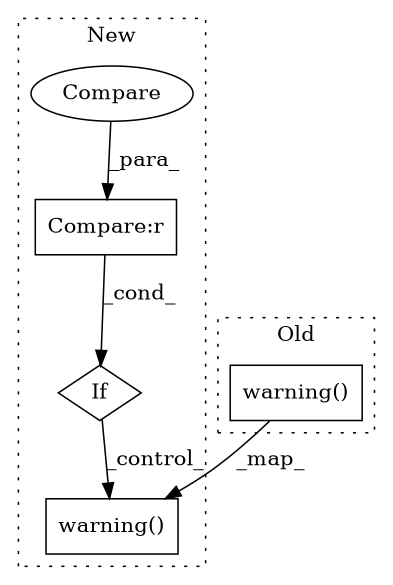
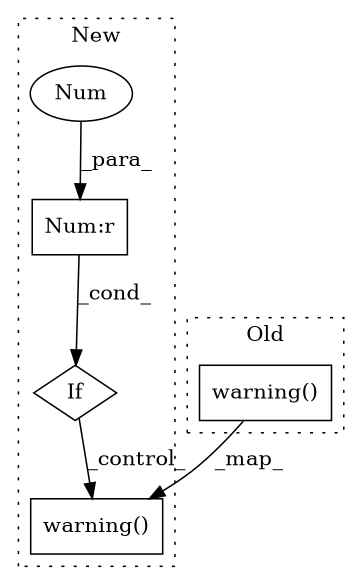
(112, 94) -> (81, 94)
(106, 227) -> (80, 227)
